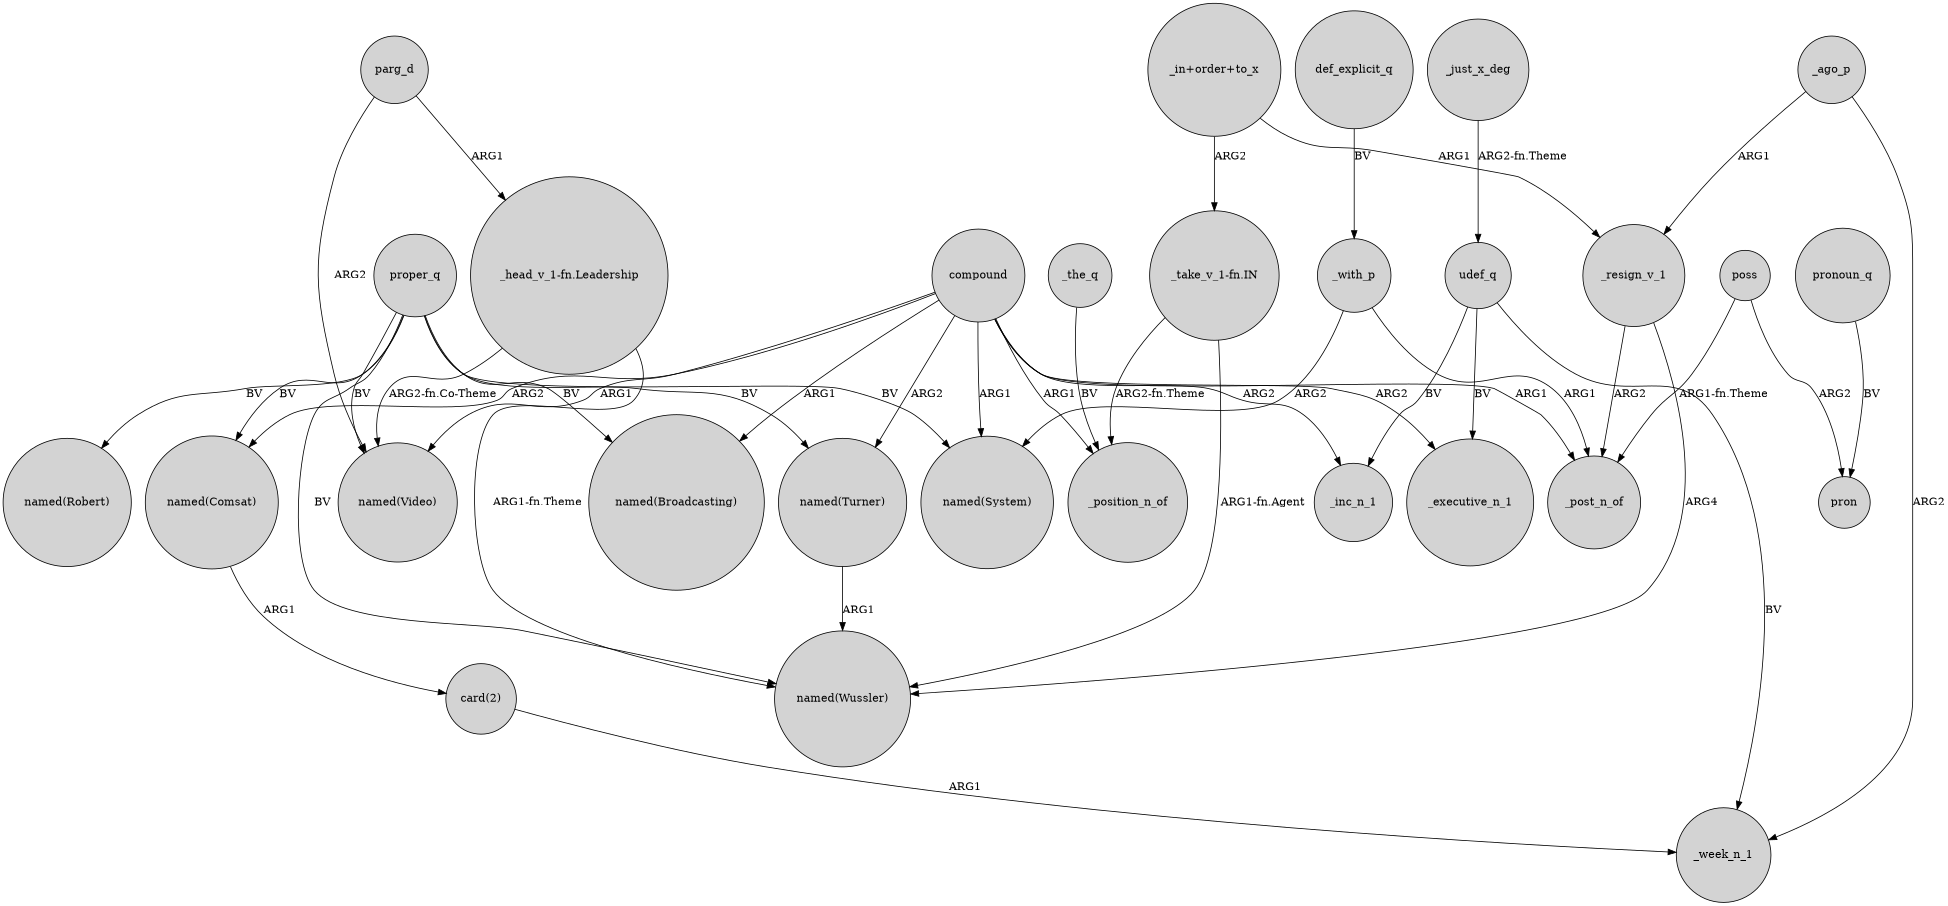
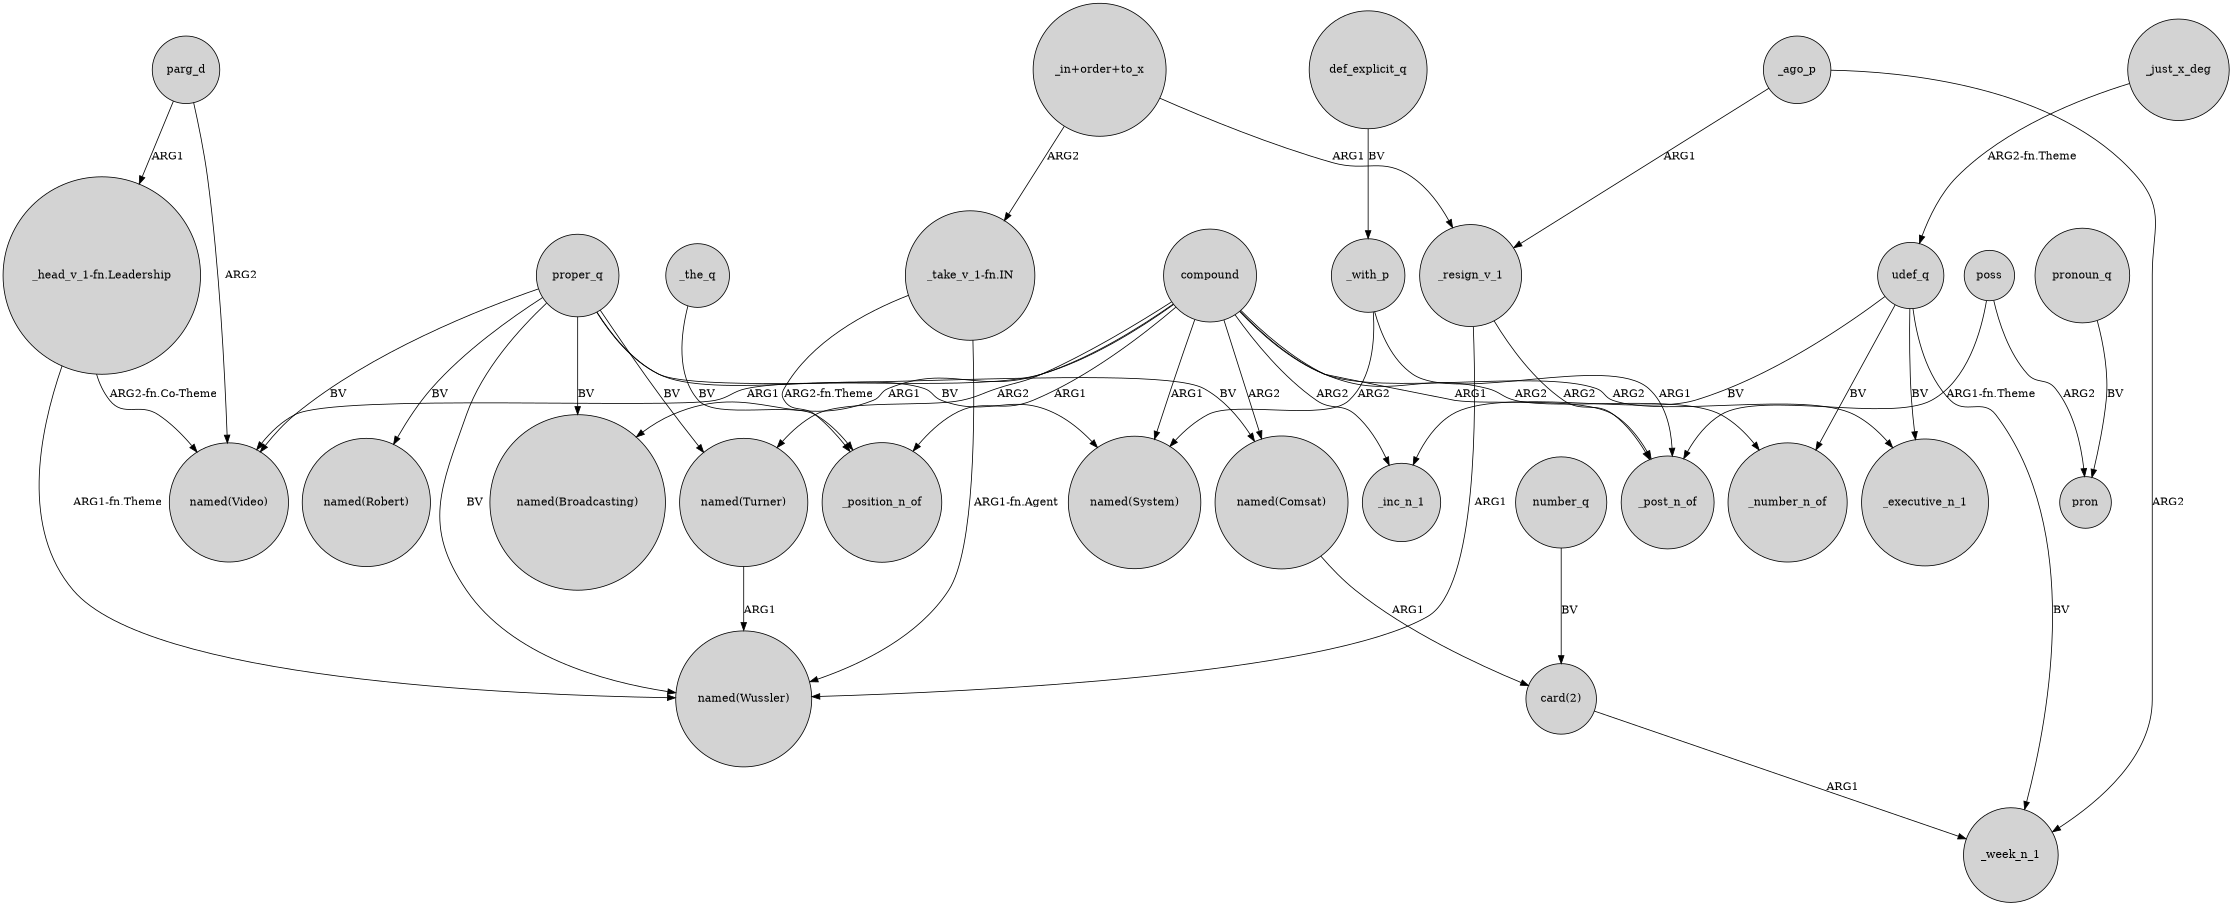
none -> (1561, 502)
(1702, 502) -> (1491, 502)
none -> (1788, 502)
